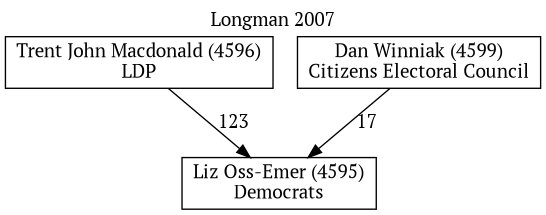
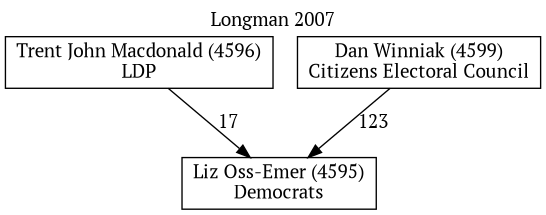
(234, 123) -> (229, 123)
(367, 123) -> (374, 123)
